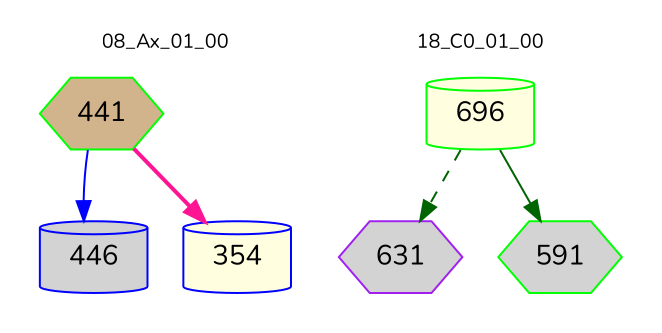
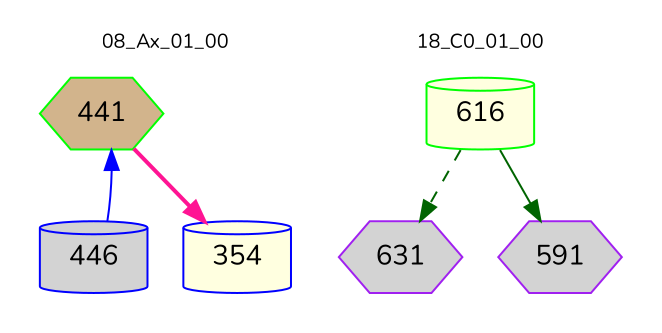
(480, 114) -> (480, 114)
(85, 176) -> (110, 196)
(560, 257) -> (560, 257)
